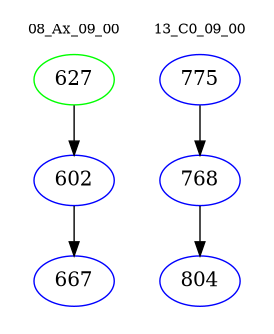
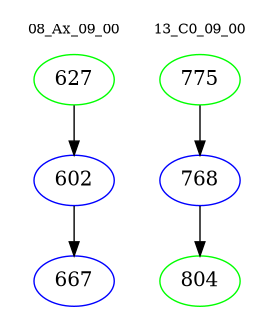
(200, 80) -> (200, 80)
(200, 281) -> (200, 281)
